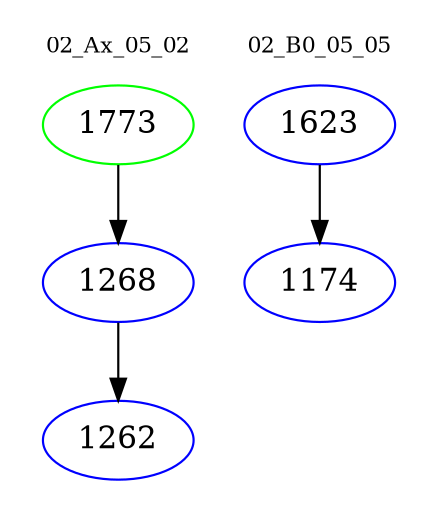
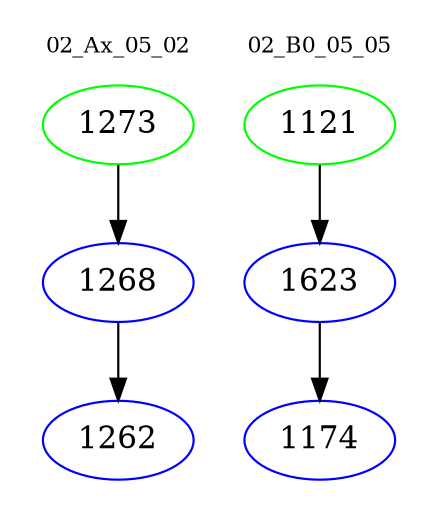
(118, 125) -> (118, 125)
none -> (320, 125)
